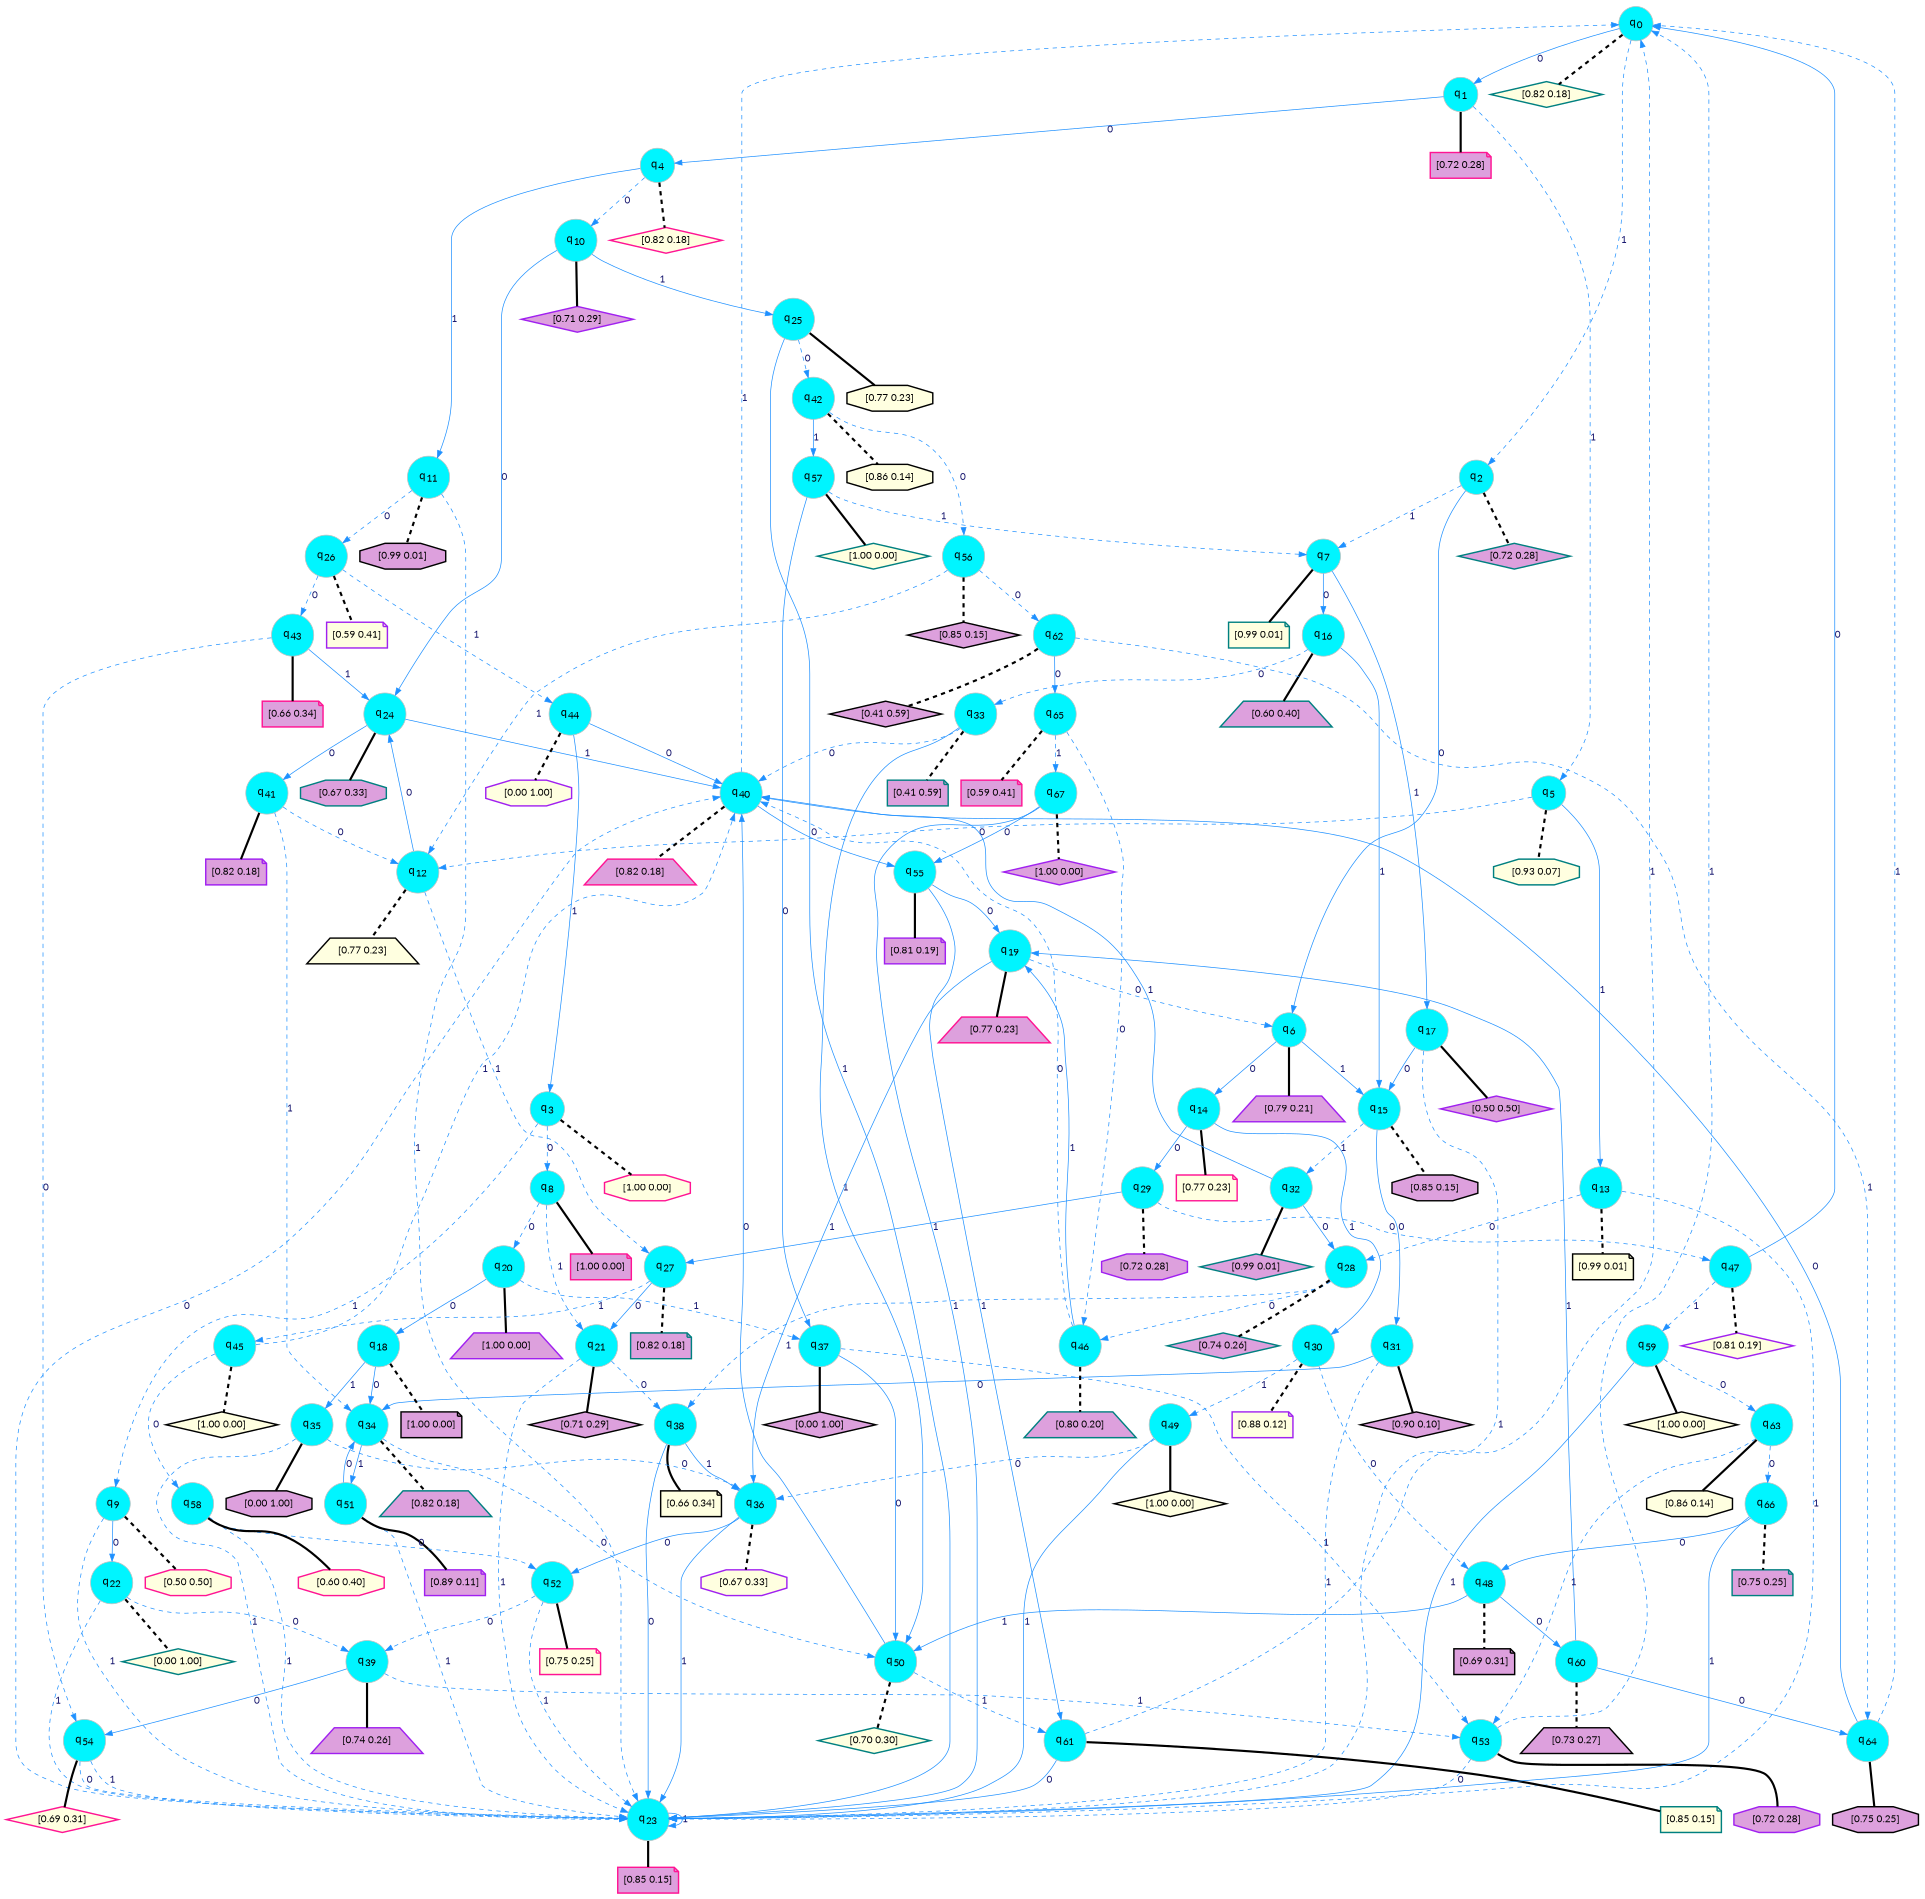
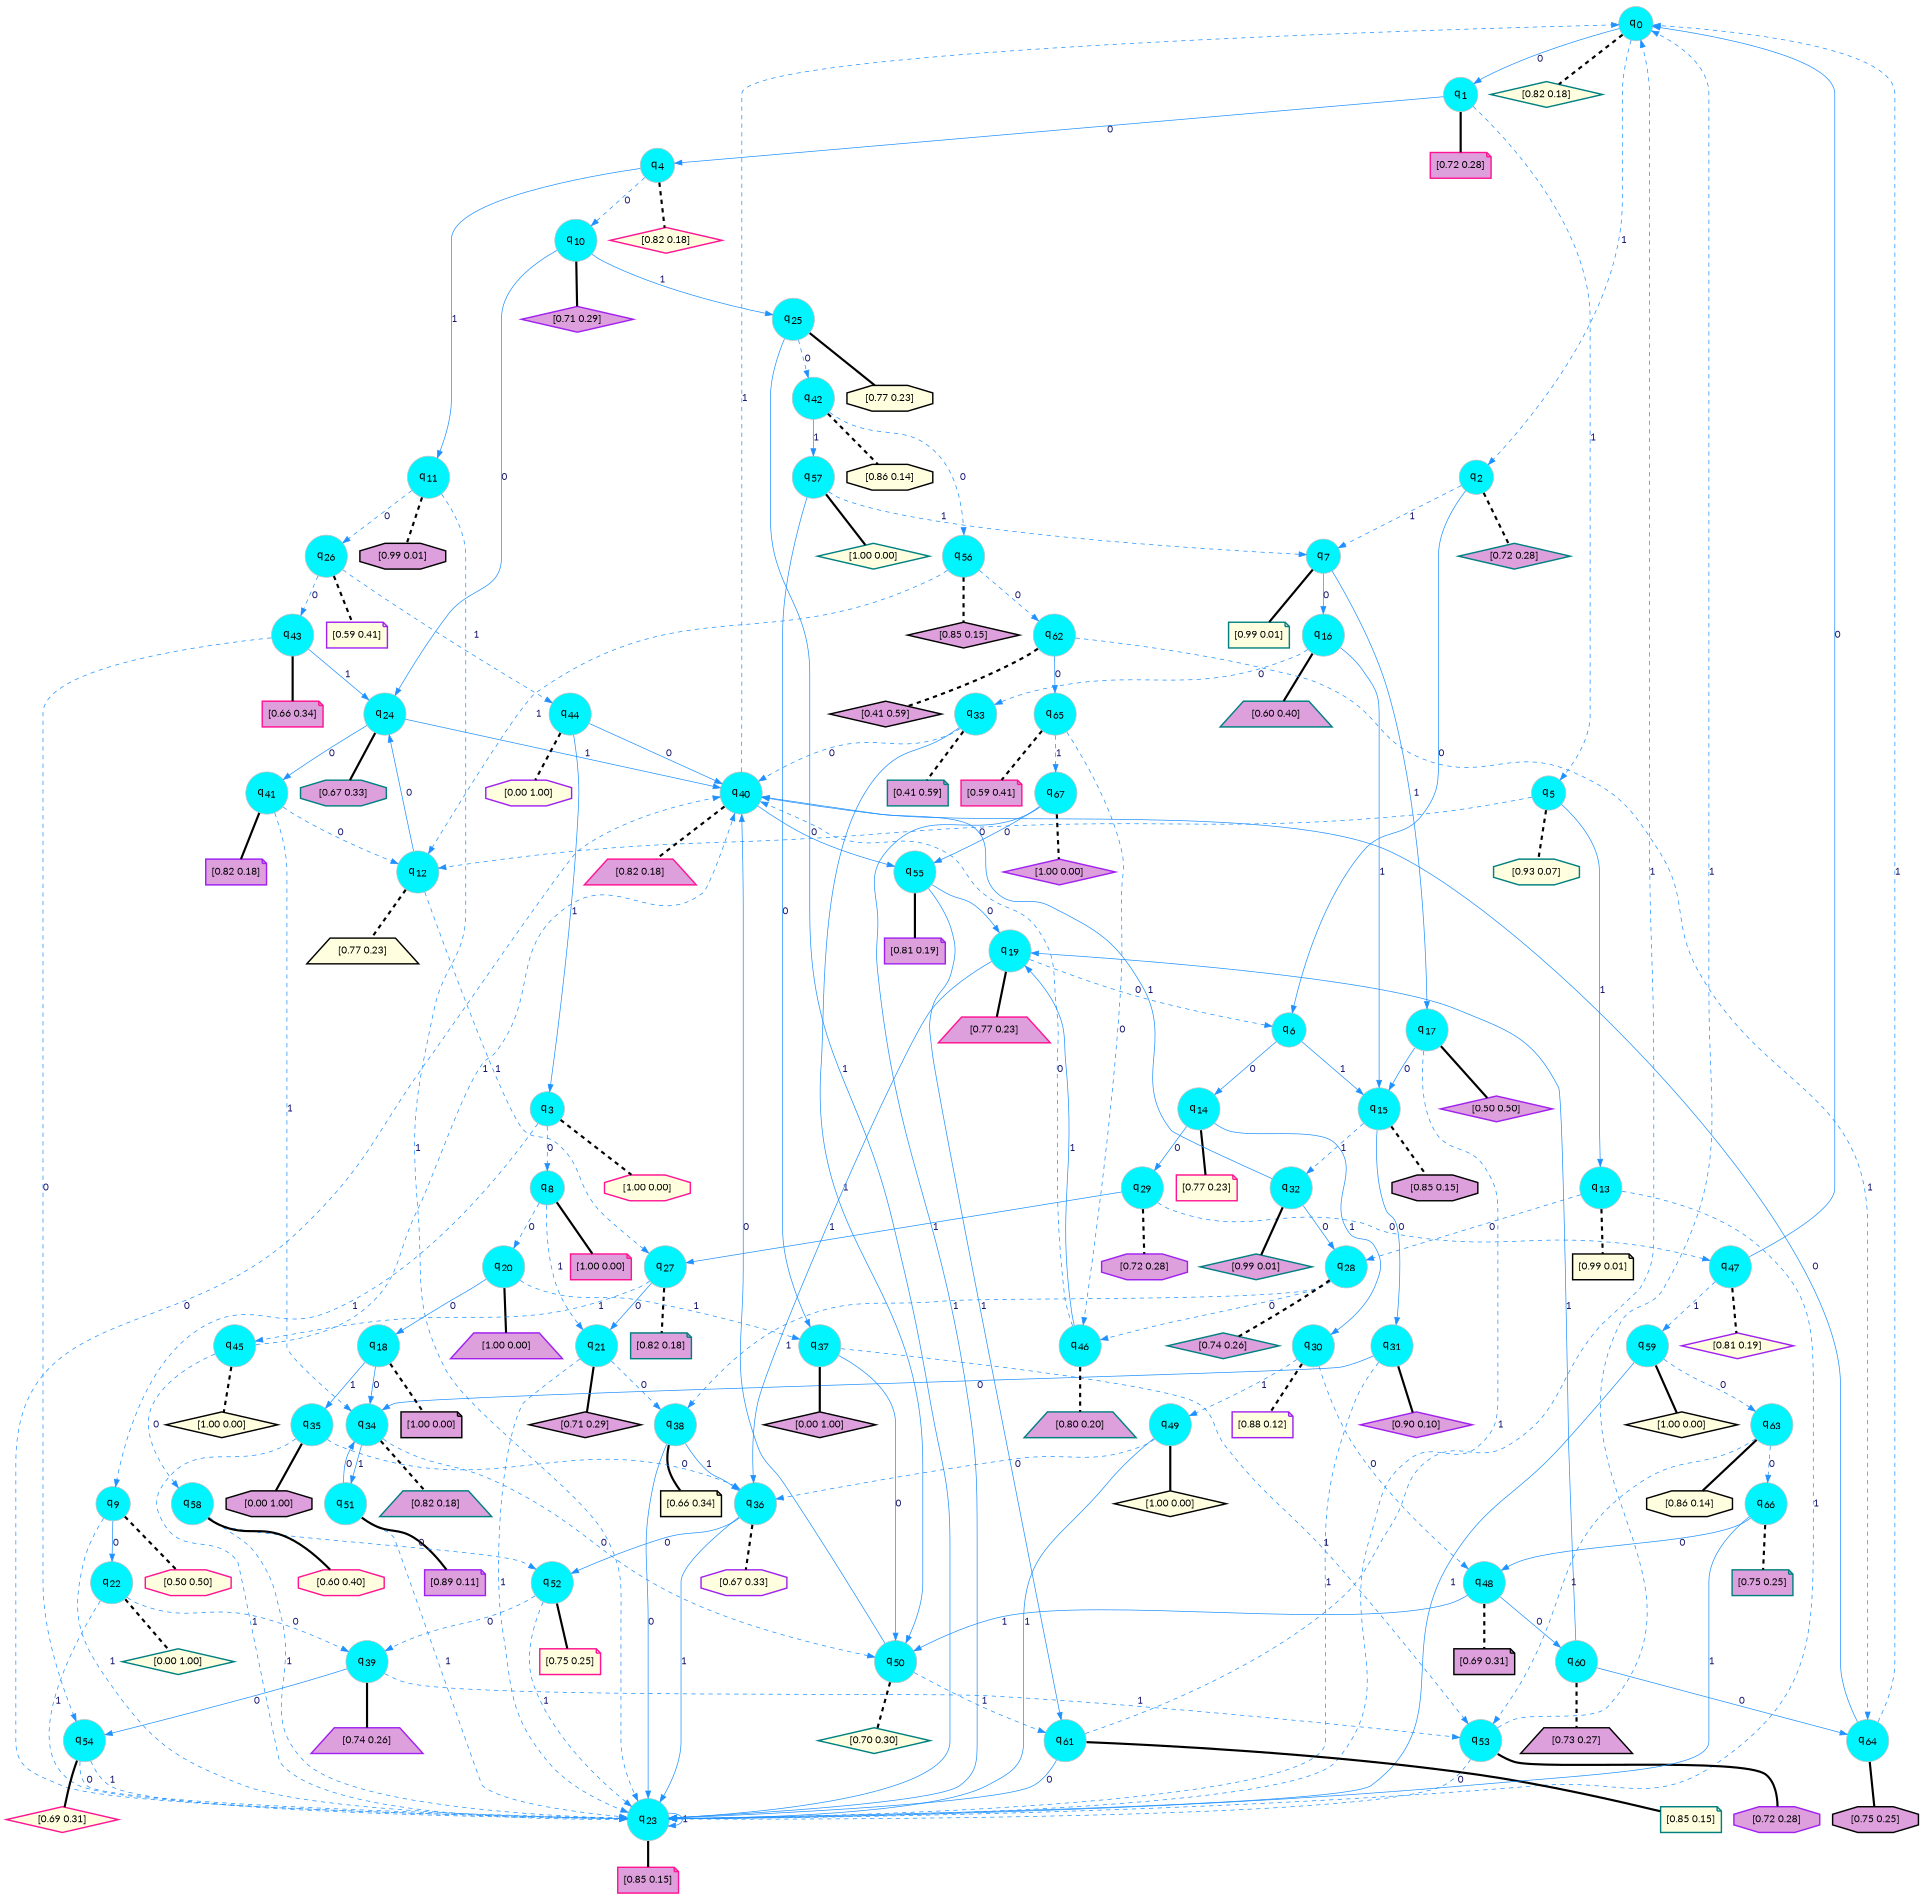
(1289, 1109) -> none
(1416, 1425) -> (1416, 1425)
